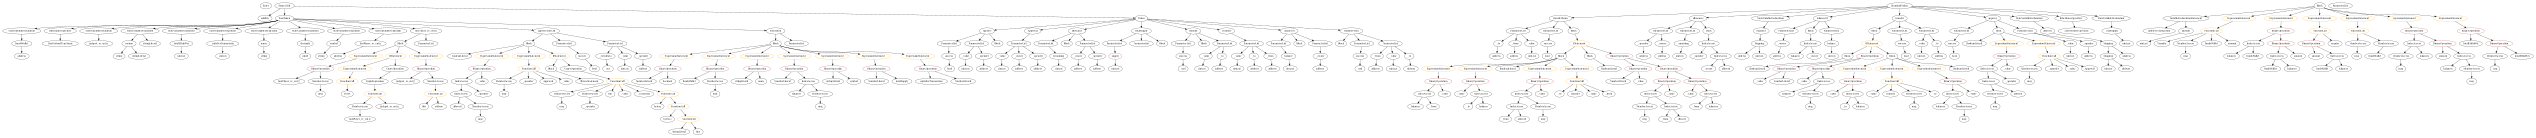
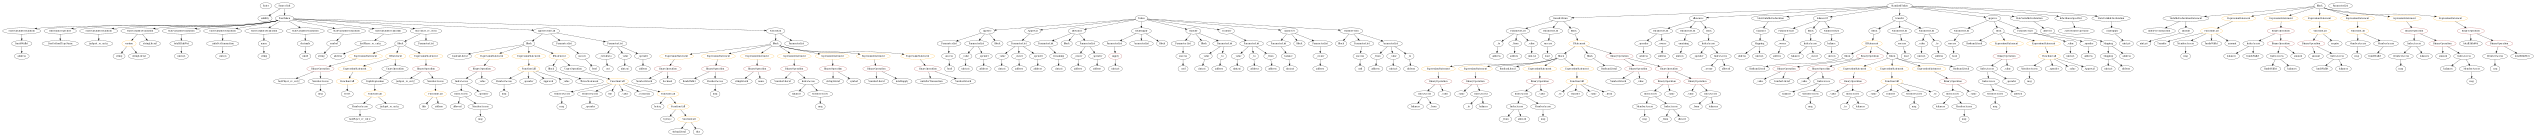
(714, 12) -> none
(129, 44) -> (129, 44)
